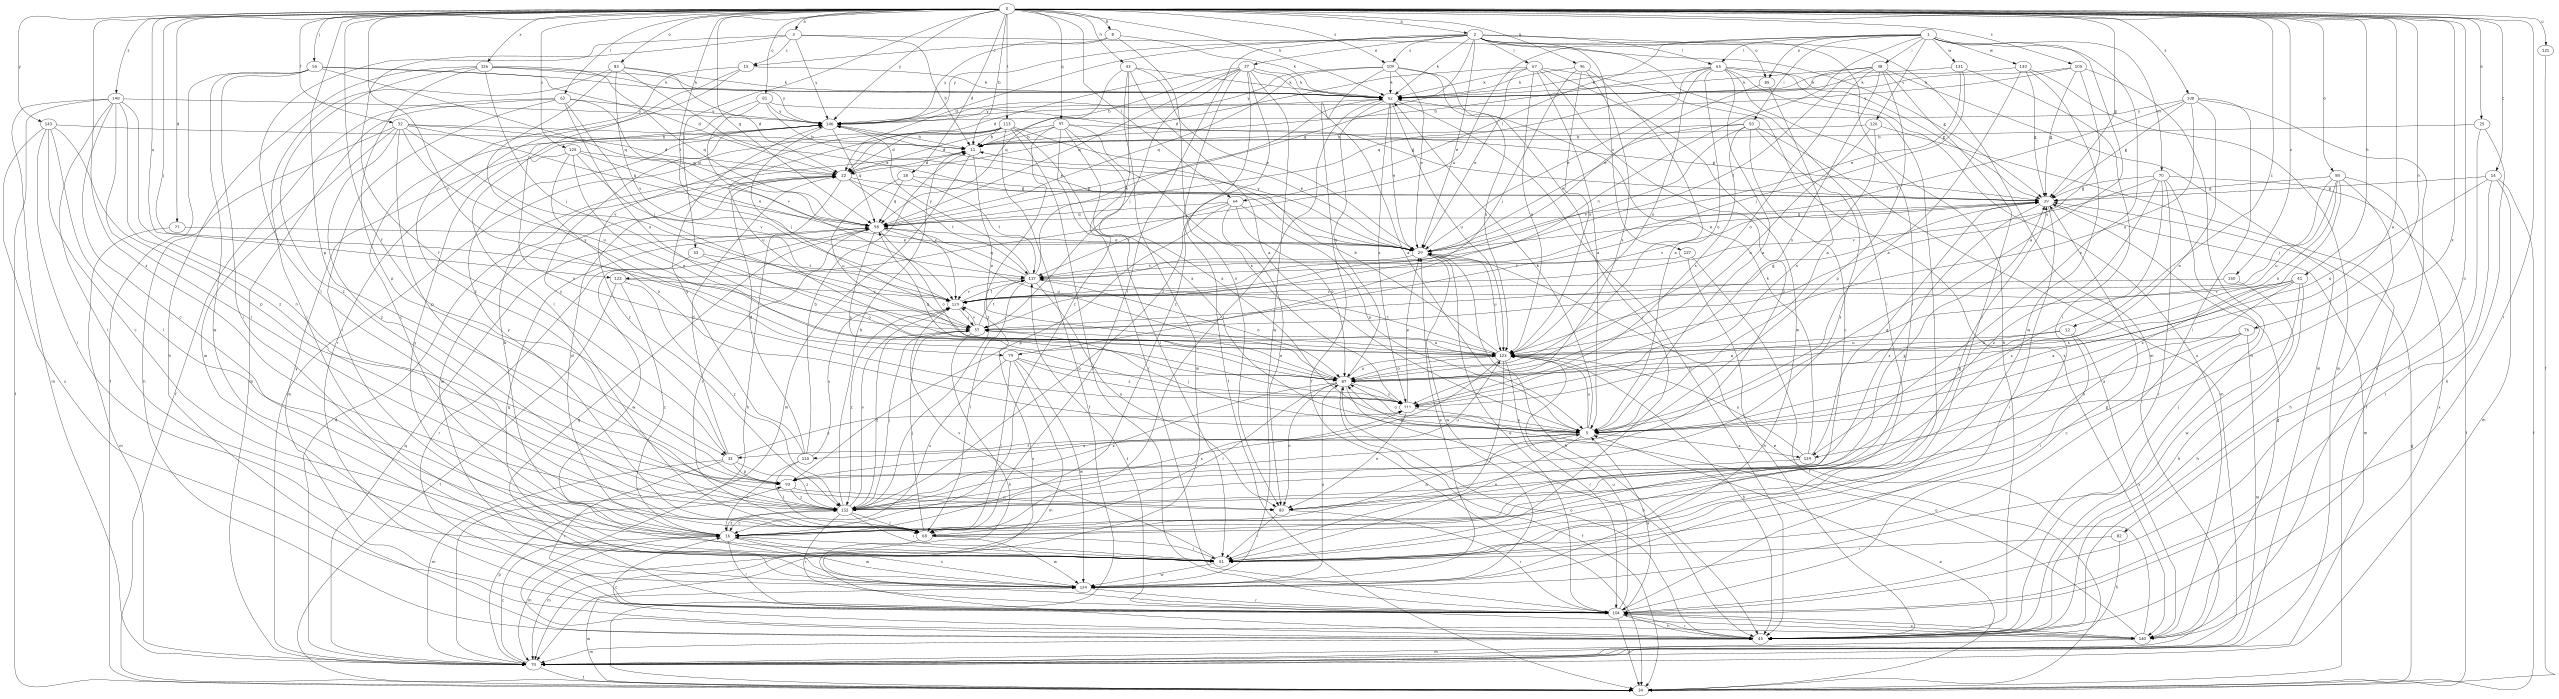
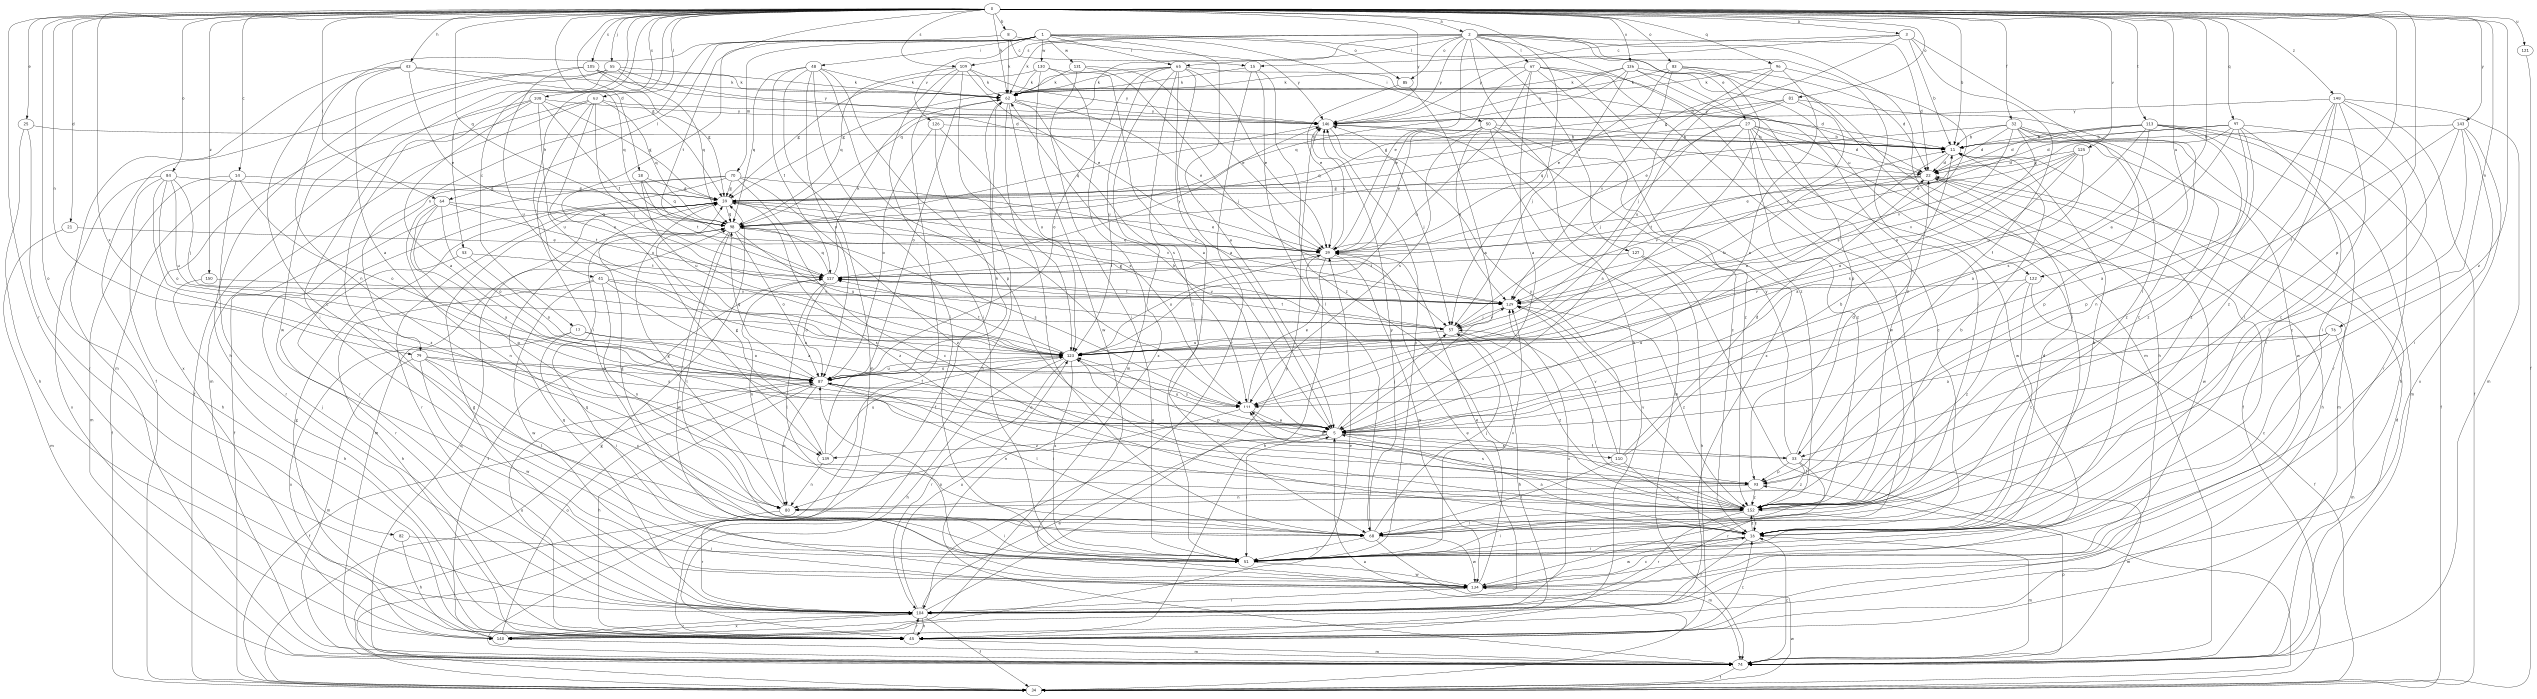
(1298, 85) -> none
